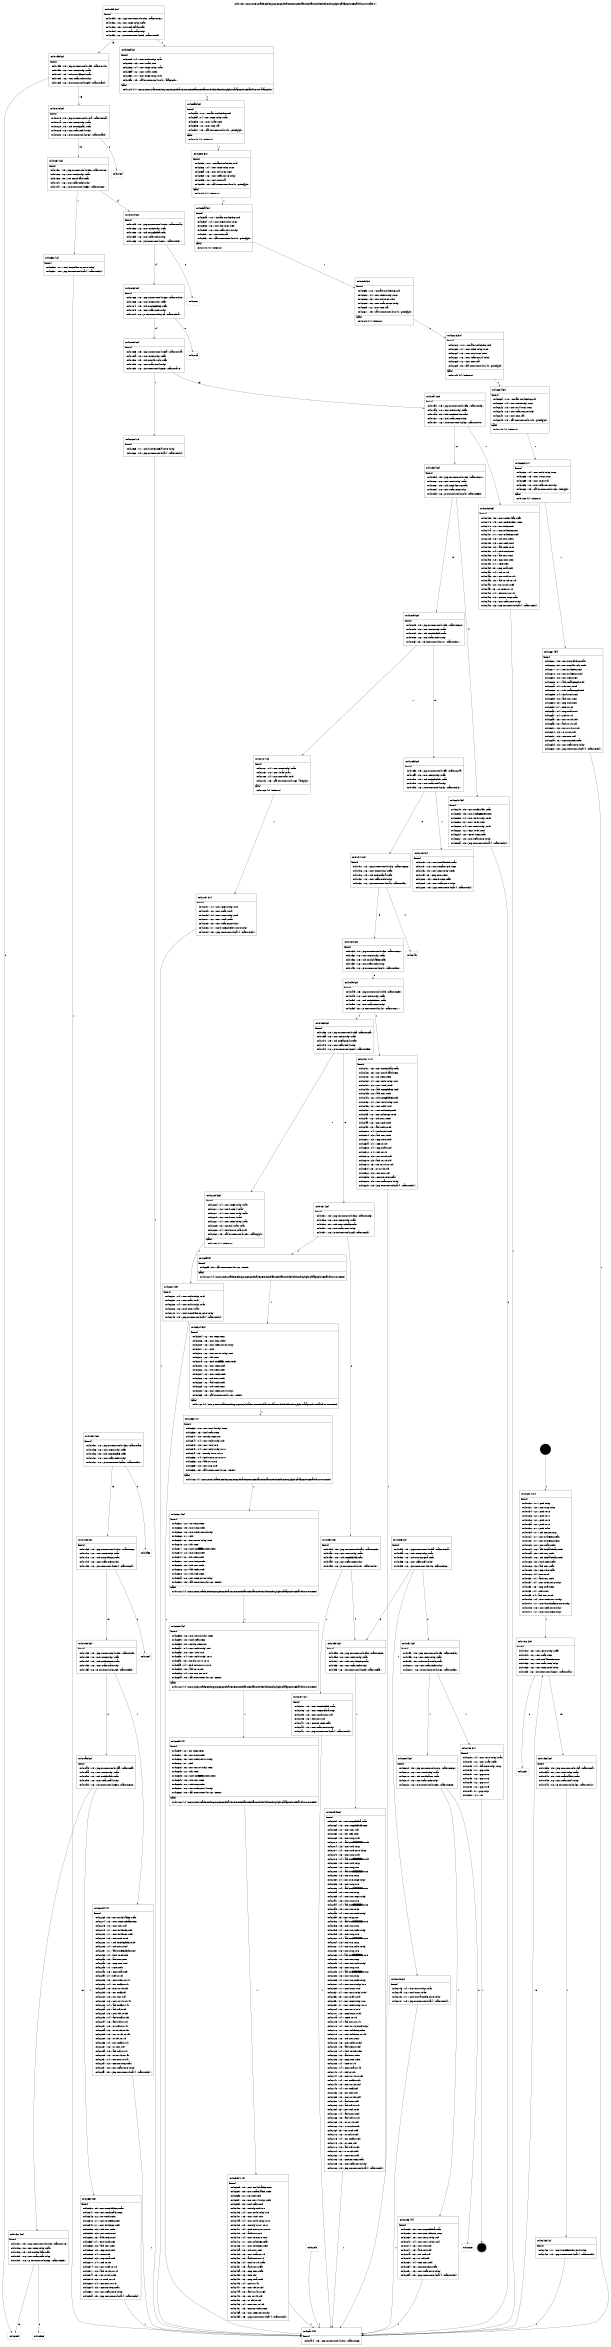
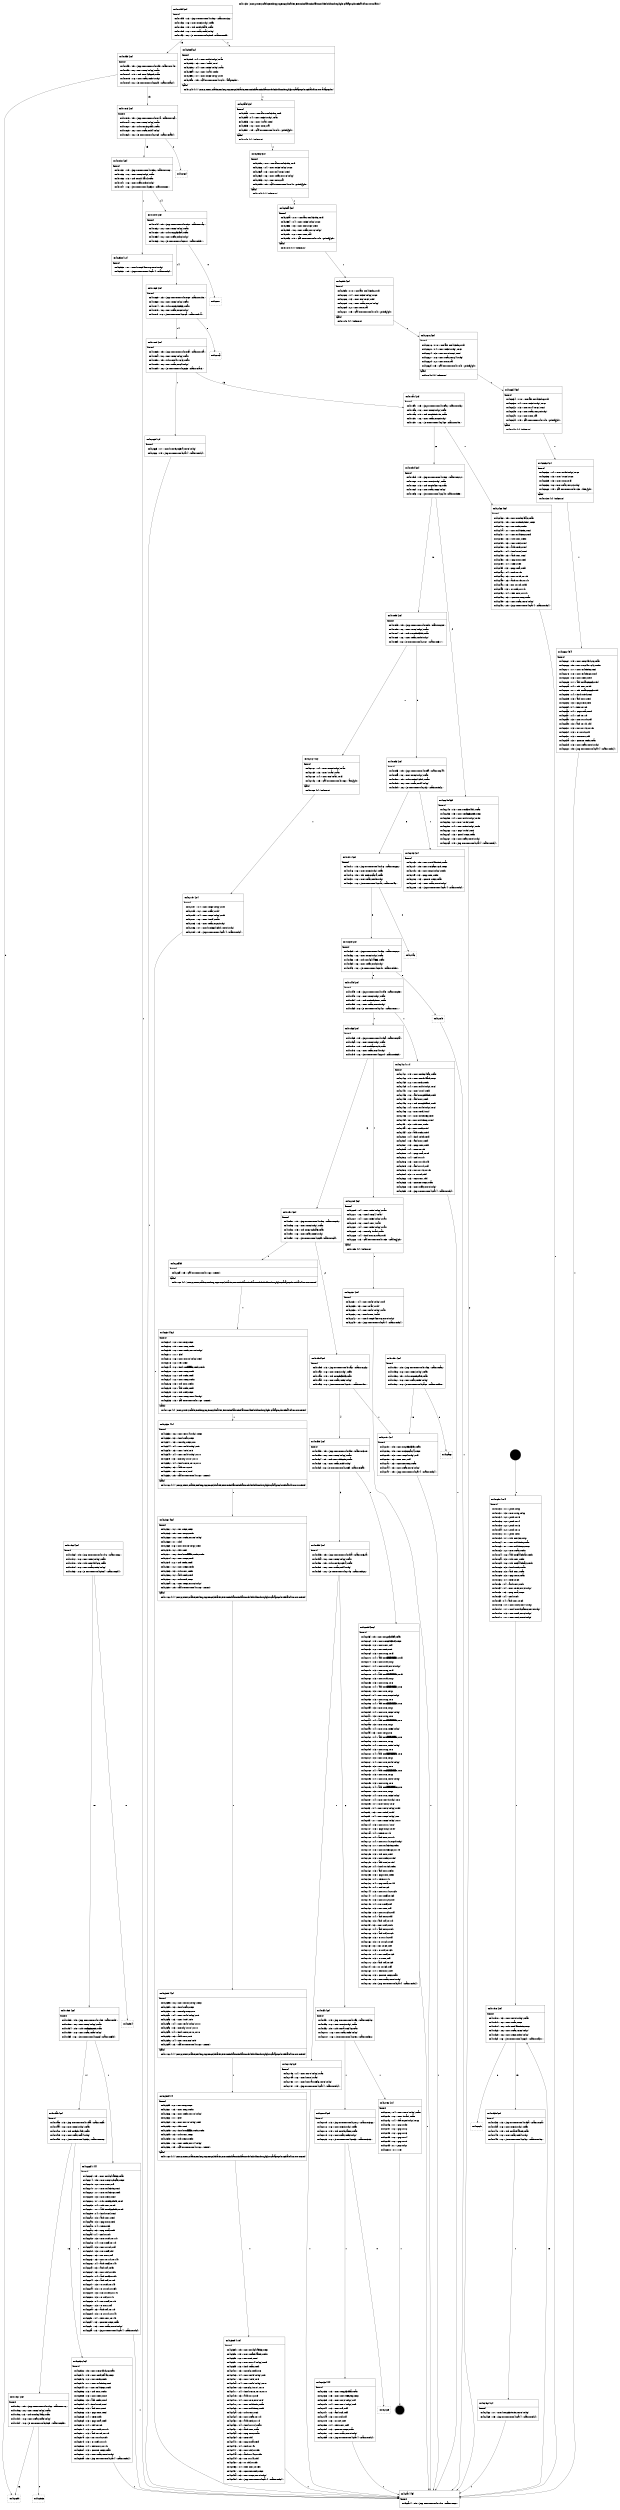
none -> (417, 992)
(110, 1501) -> (412, 1410)
(389, 1604) -> (339, 1506)
